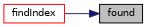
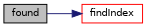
(77, 14) -> (59, 14)
